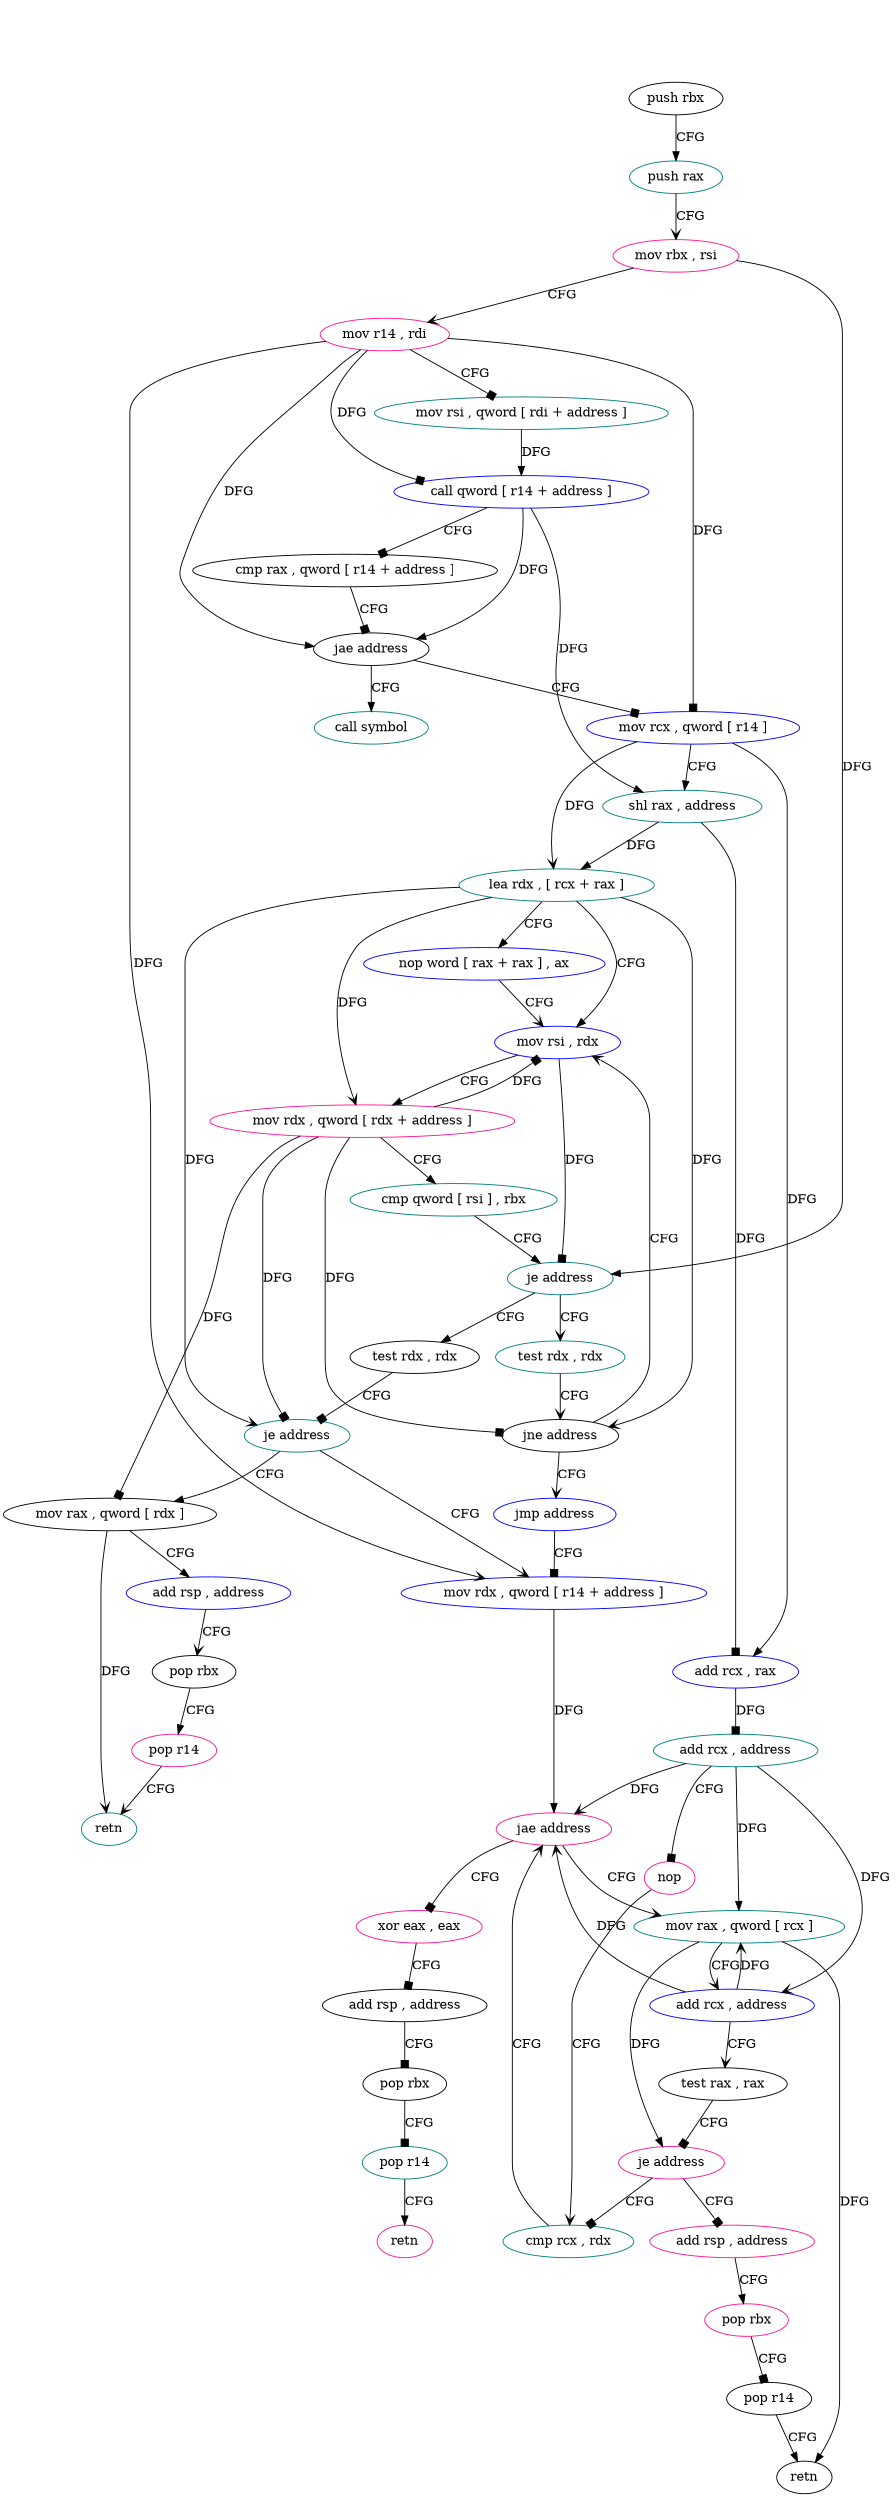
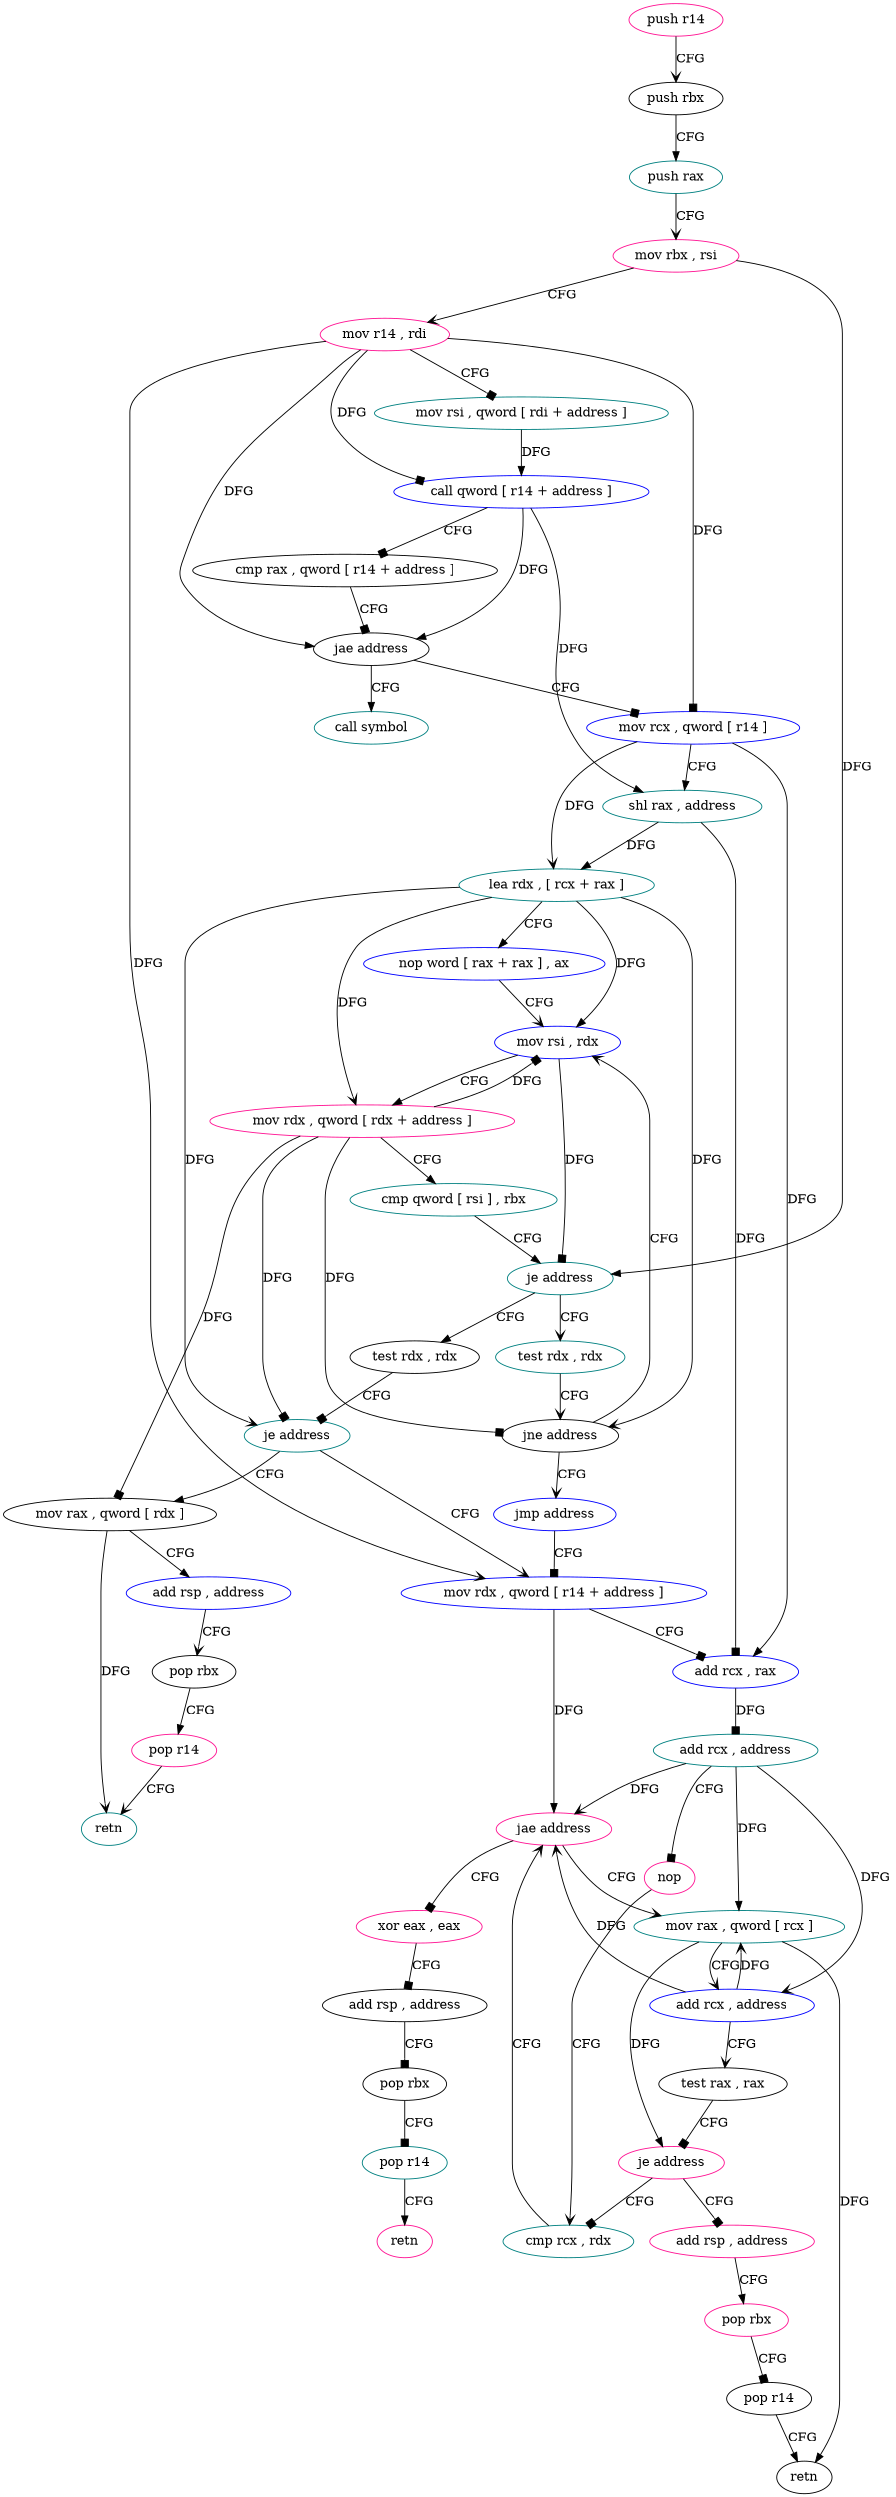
none -> (676, 20)
(631, 964) -> (631, 964)
none -> (643, 1632)
